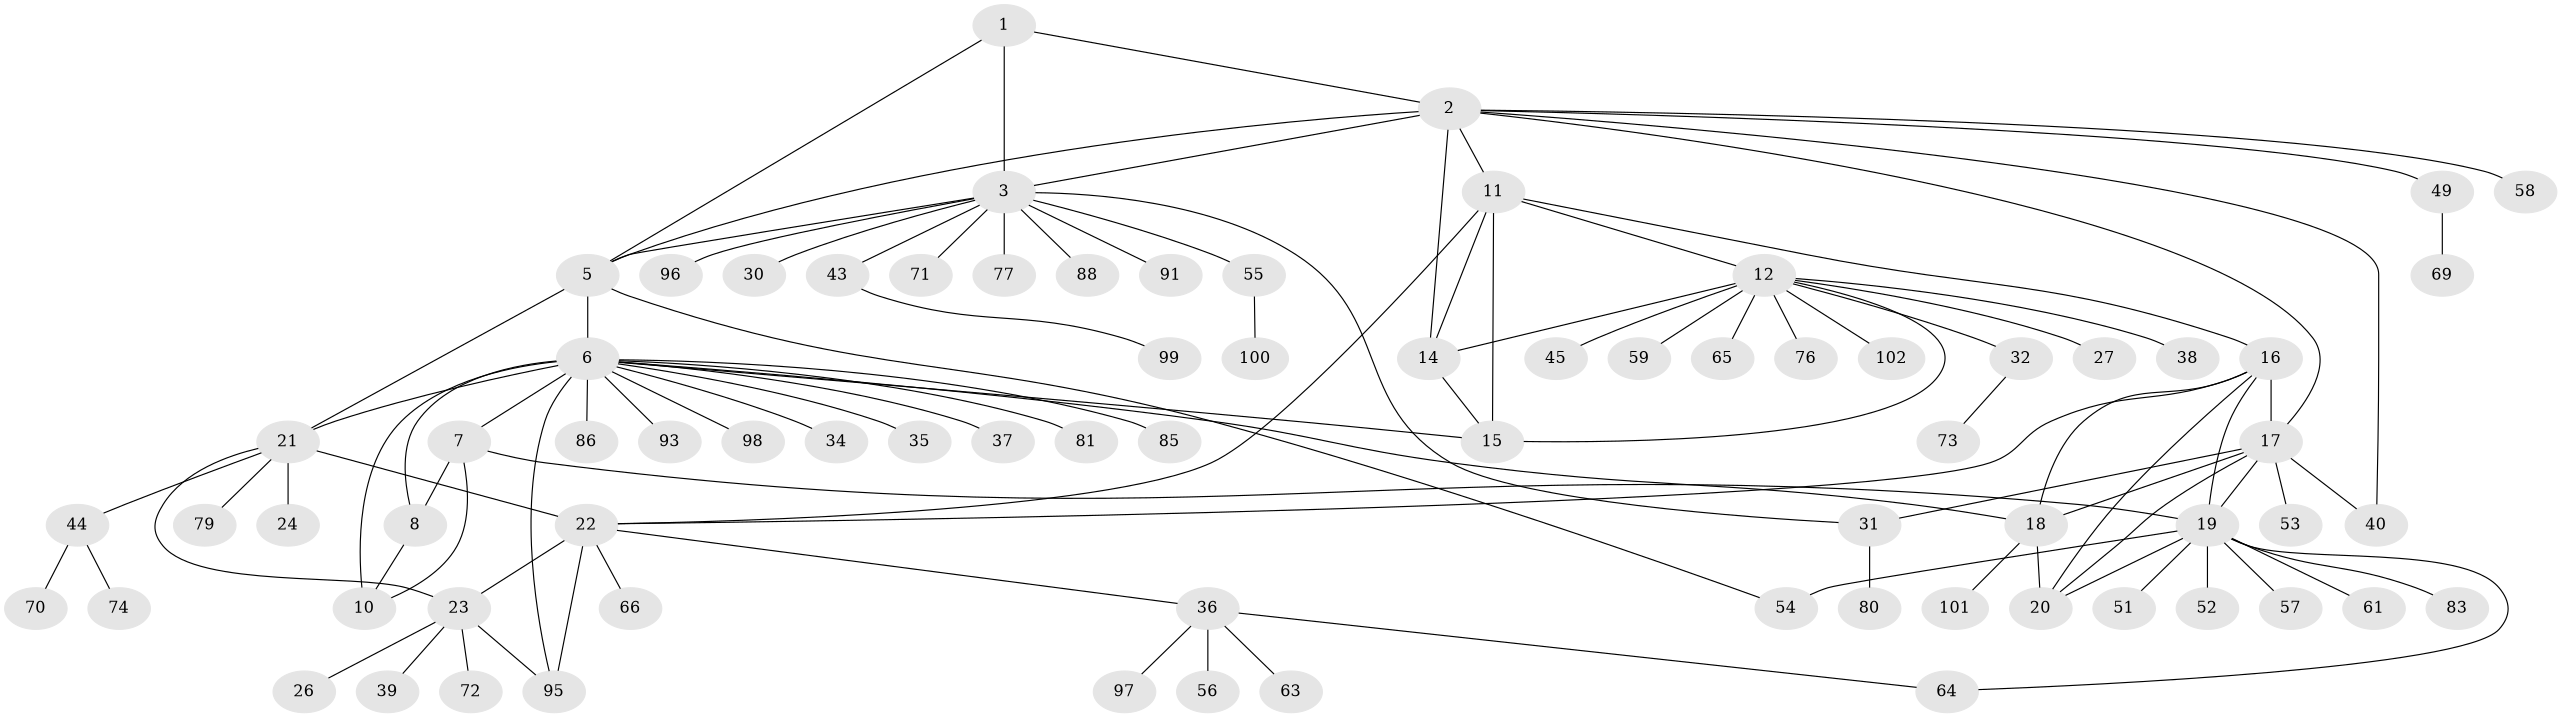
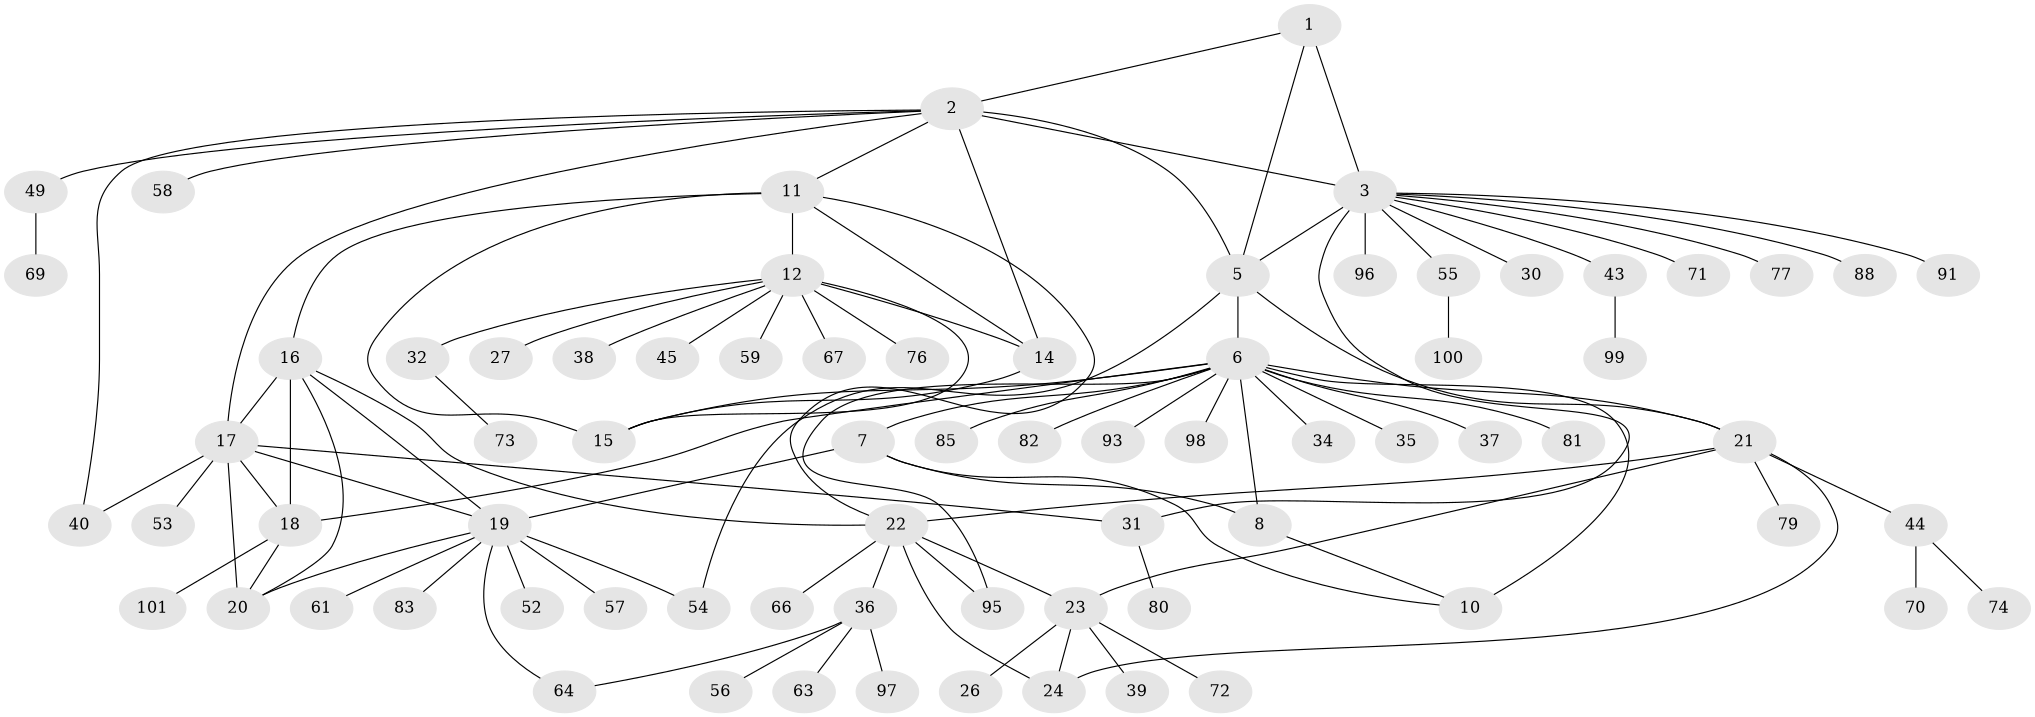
(1723, 359) -> (834, 359)
(1892, 359) -> none
(587, 442) -> (1030, 442)
(2124, 609) -> none
none -> (950, 628)
(507, 650) -> (1065, 650)
